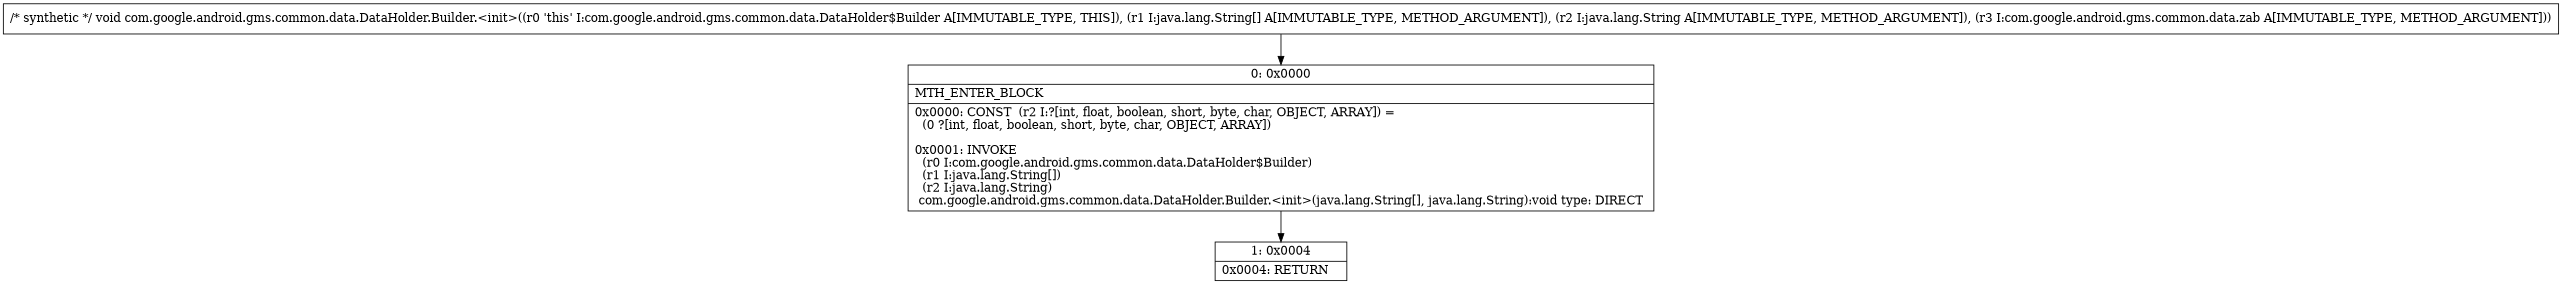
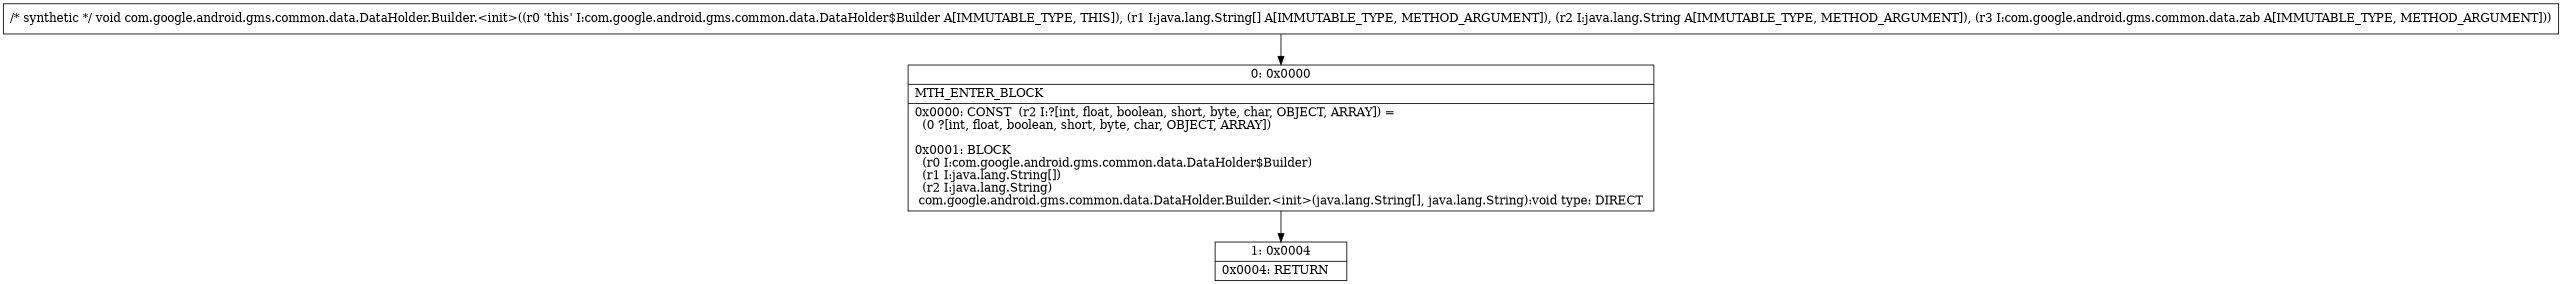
(970, 151) -> (967, 151)
